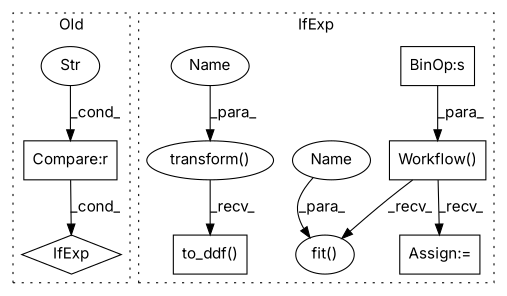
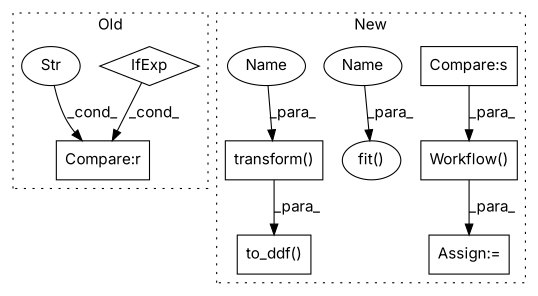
(316, 25) -> (371, 25)
(438, 66) -> (469, 66)
(210, 160) -> (274, 160)
(71, 202) -> (129, 107)
(381, 205) -> none
(233, 207) -> (297, 207)
(461, 207) -> (492, 207)
